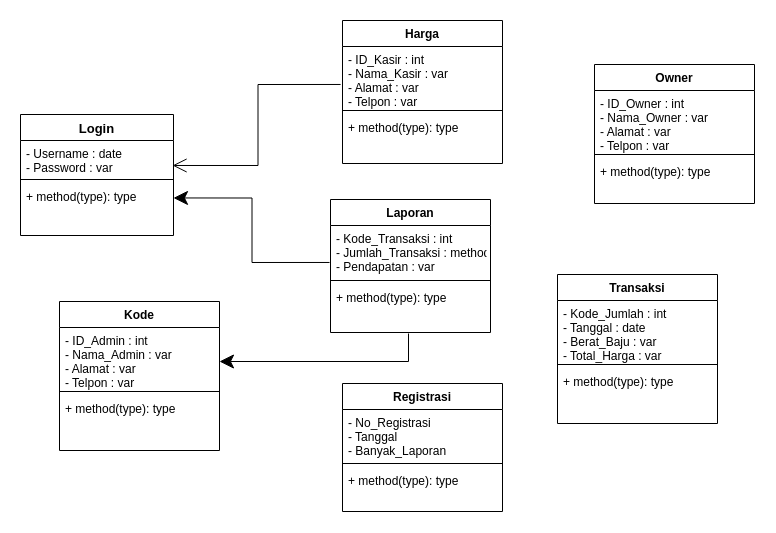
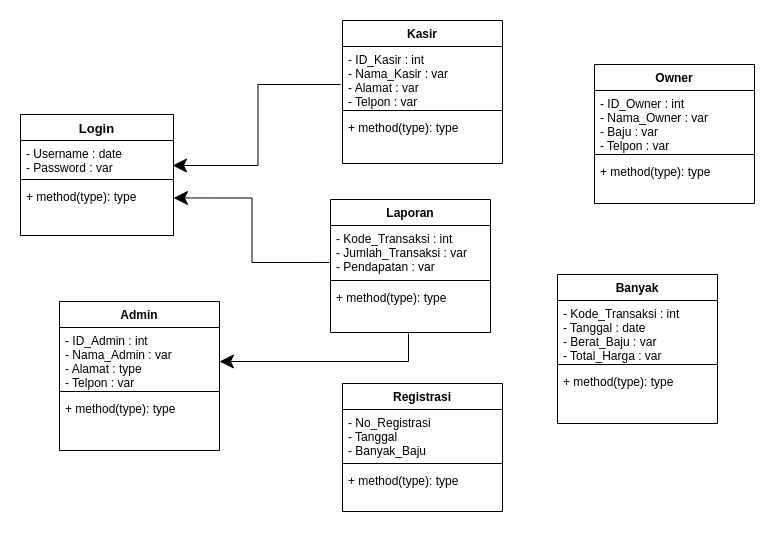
(422, 34) -> (422, 34)
(646, 104) -> (646, 104)
(181, 165) -> (185, 165)
(401, 239) -> (401, 239)
(637, 288) -> (637, 288)
(617, 314) -> (628, 314)
(139, 315) -> (139, 315)
(109, 341) -> (109, 341)
(394, 423) -> (394, 423)
